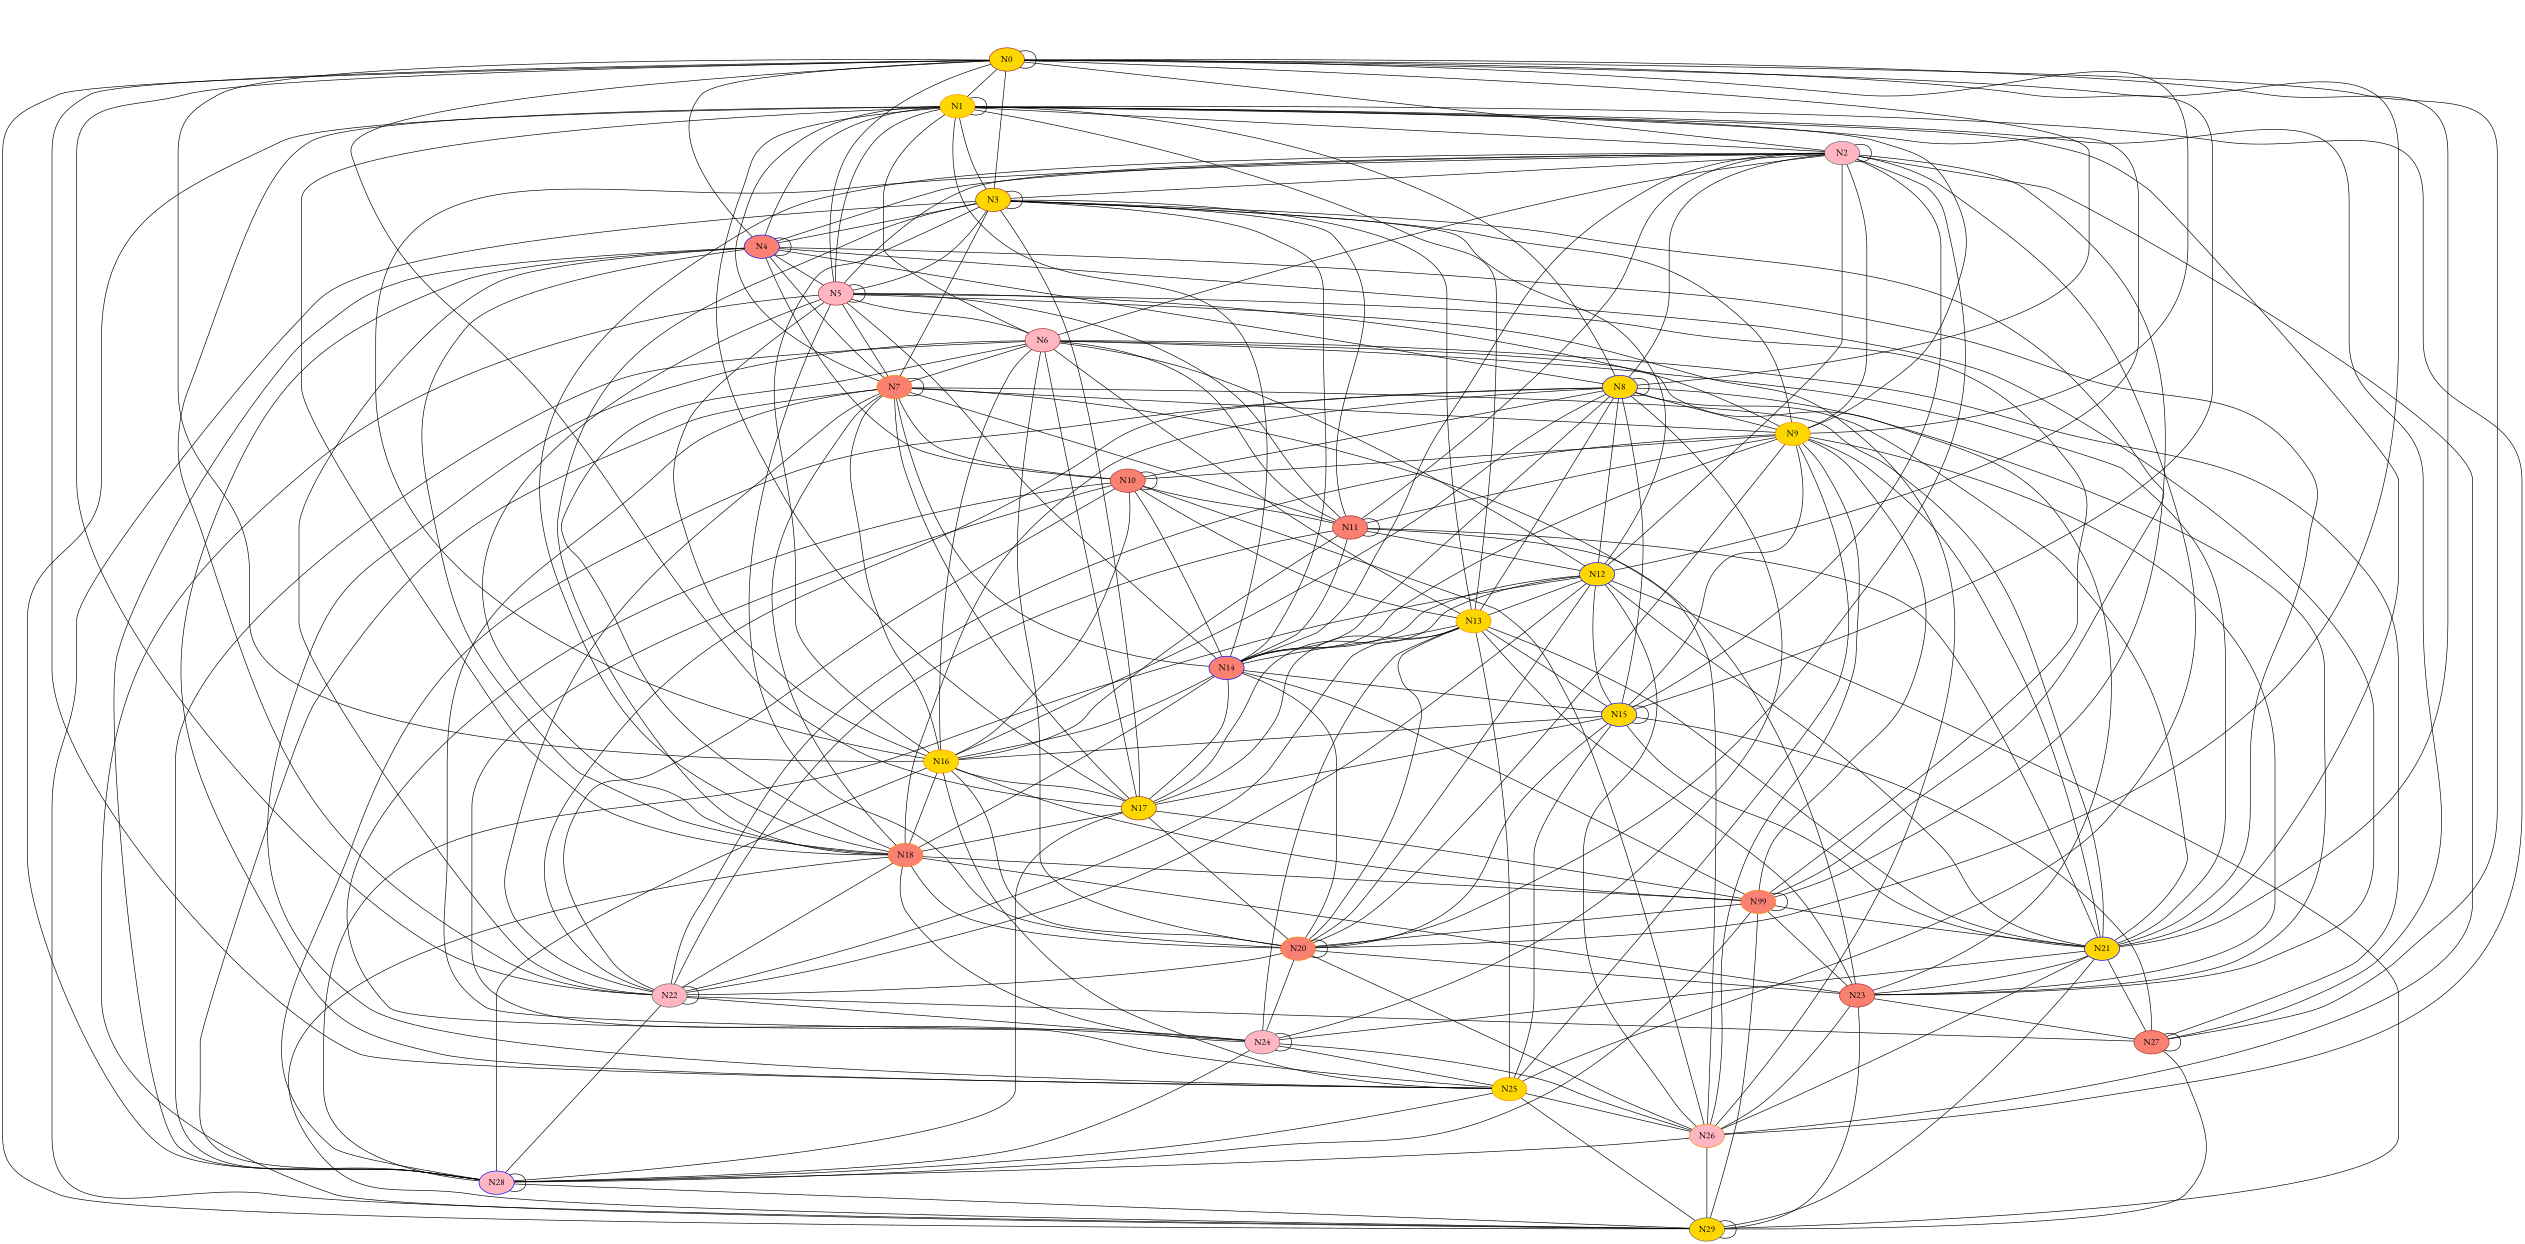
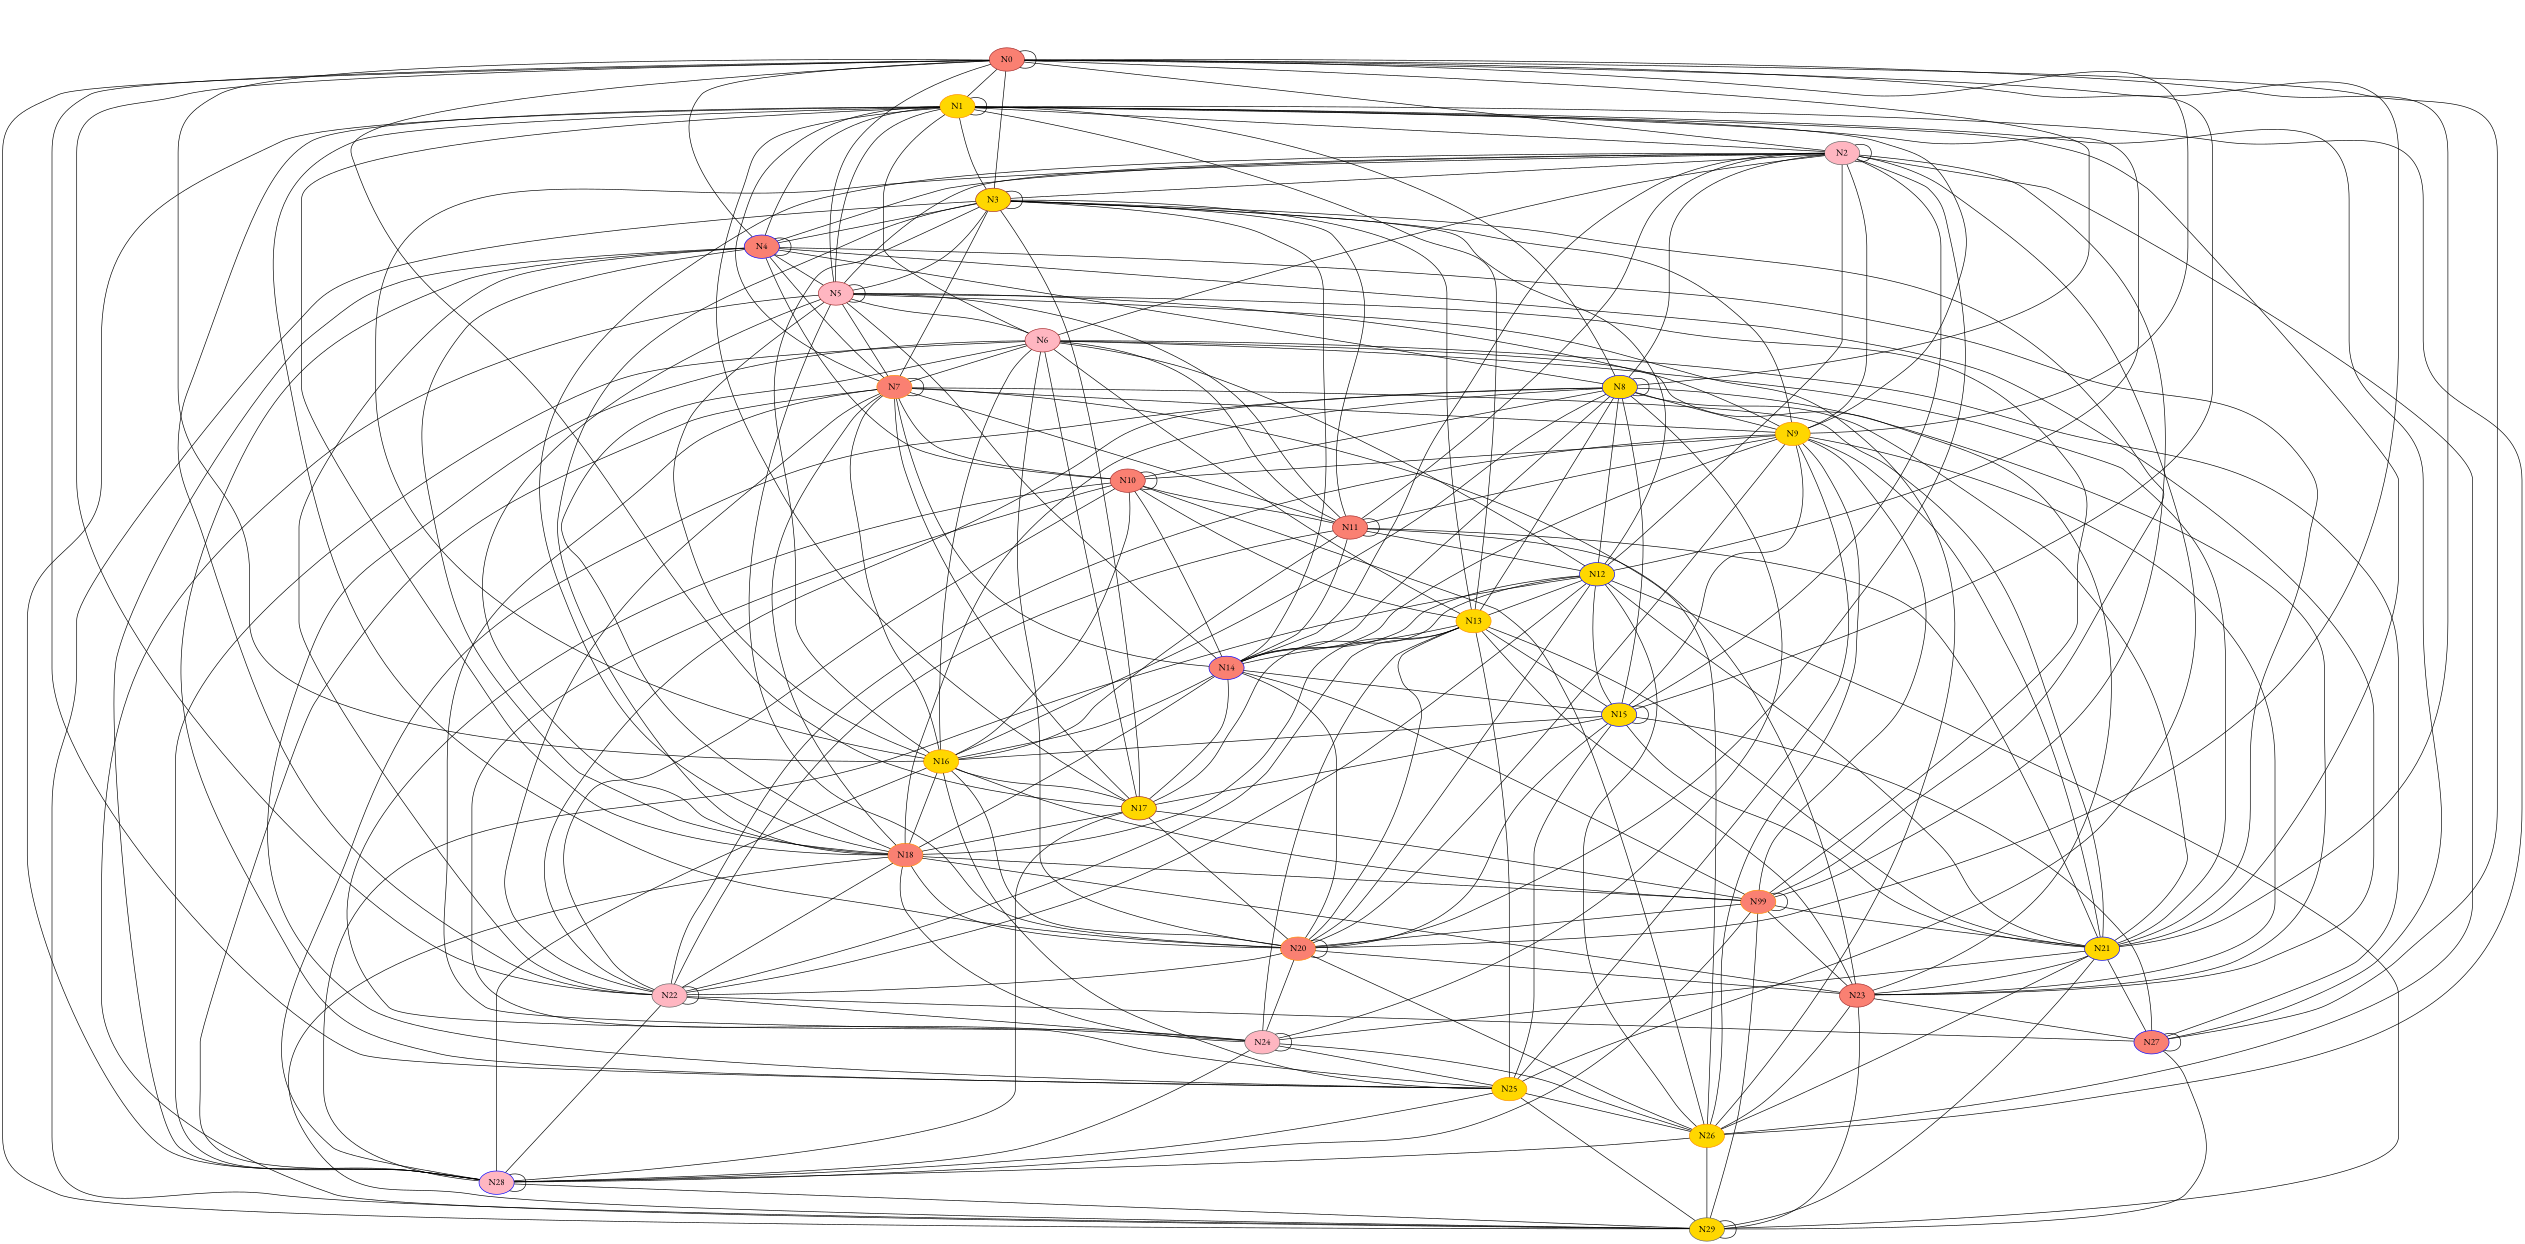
(1007, 59) -> (1007, 59)
(1241, 335) -> (341, 578)
(1290, 671) -> (1236, 782)
(2151, 1042) -> (2151, 1042)
(1707, 1136) -> (1707, 1136)
